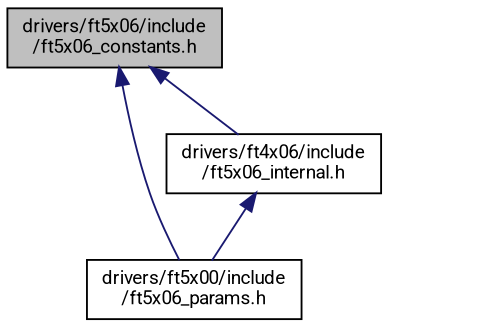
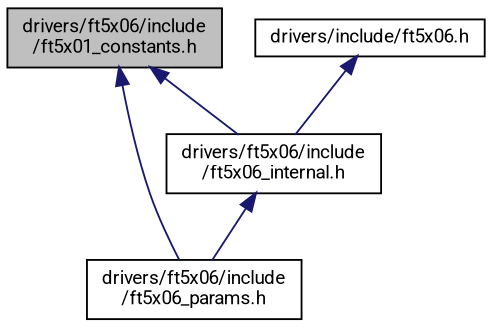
(115, 38) -> (115, 38)
none -> (370, 38)
(274, 164) -> (274, 164)
(194, 290) -> (194, 290)
